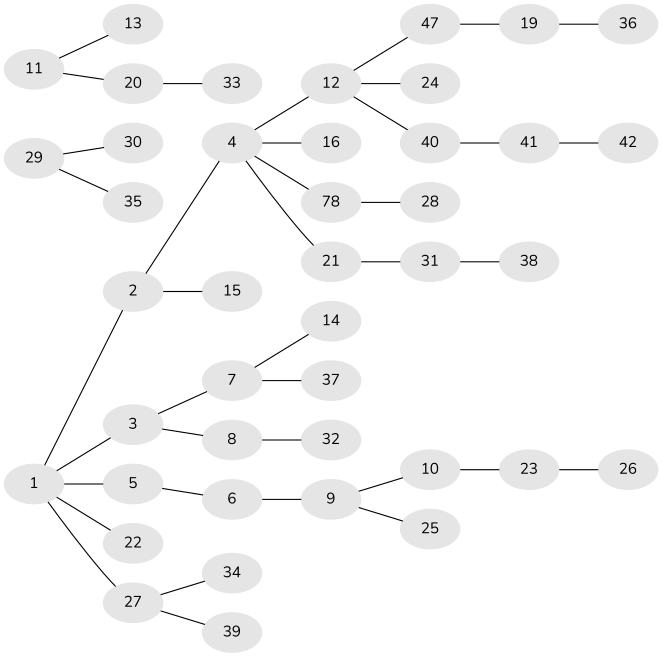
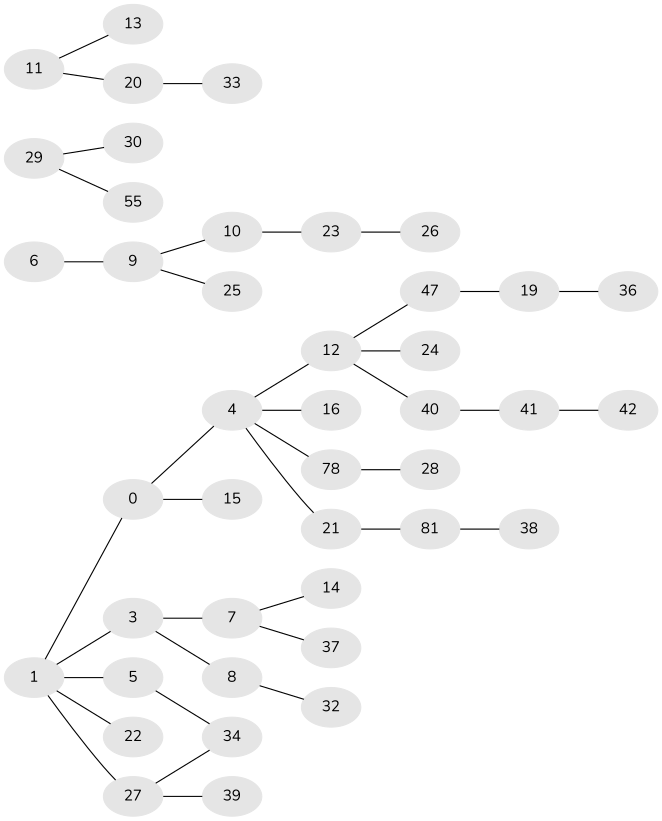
(133, 202) -> (133, 202)
(430, 262) -> (430, 529)
(133, 292) -> (133, 499)
(183, 492) -> (183, 707)
